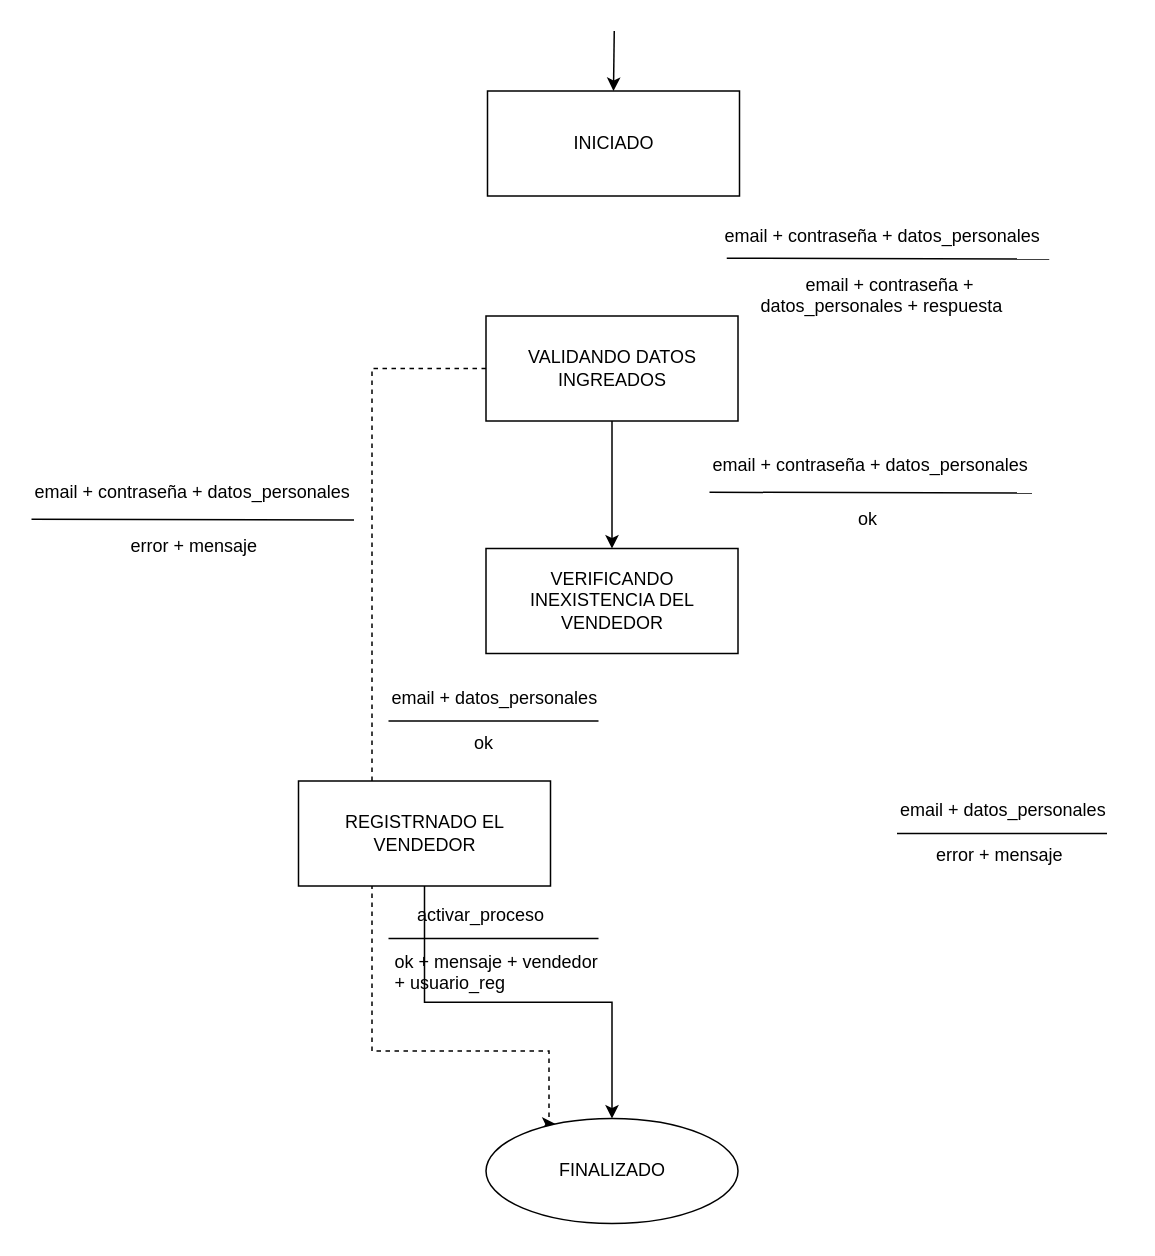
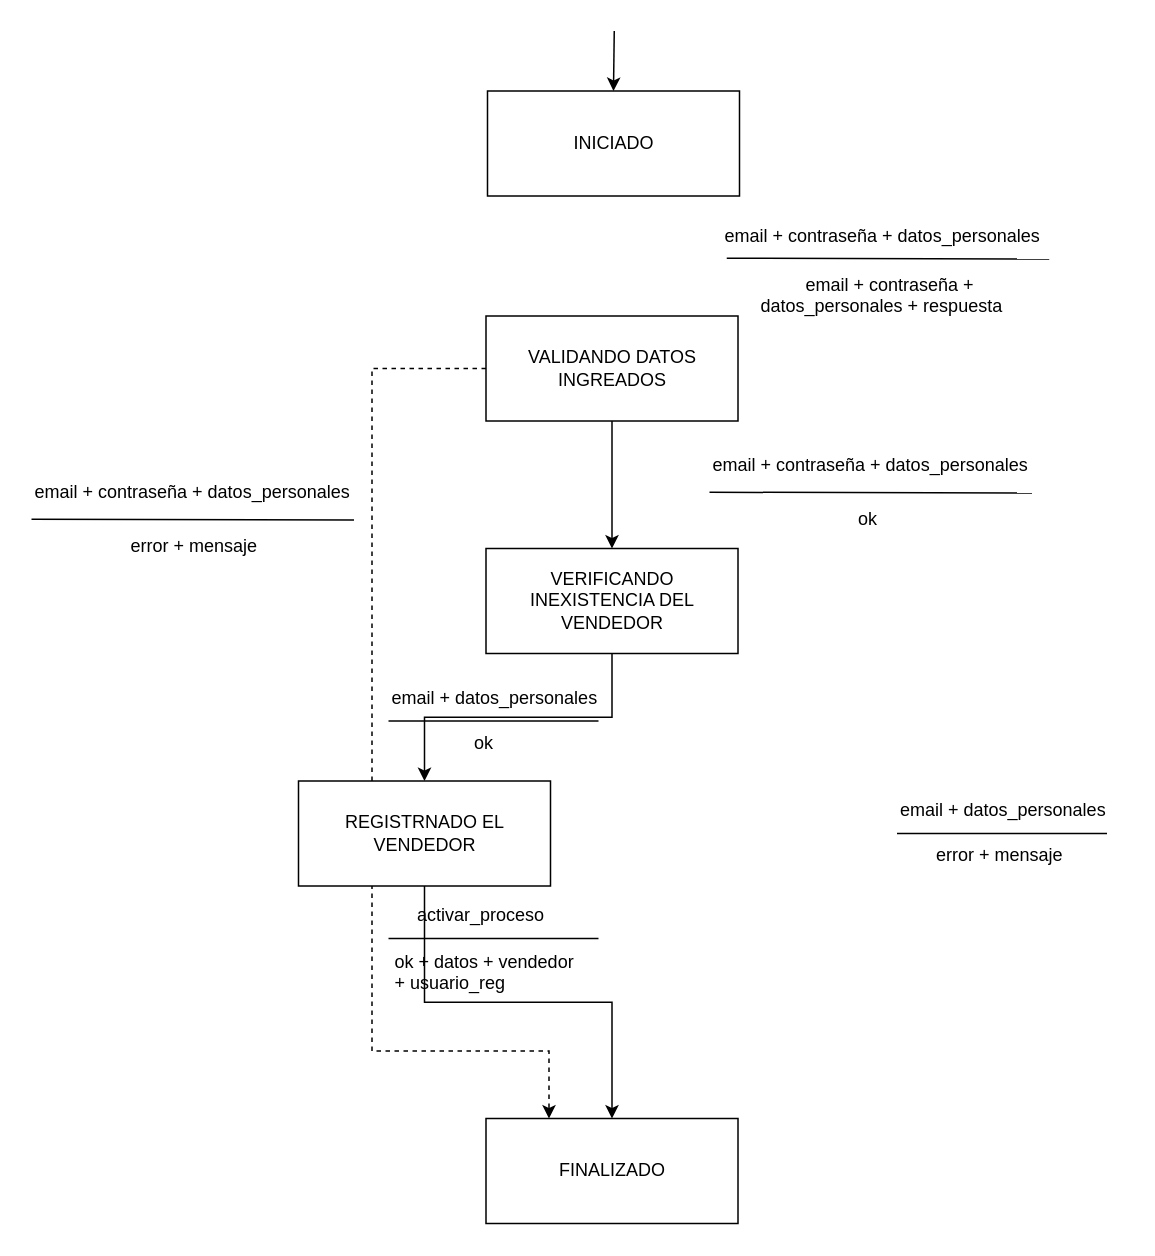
none -> (523, 717)
(502, 973) -> (492, 973)
(612, 1171) -> (612, 1171)
